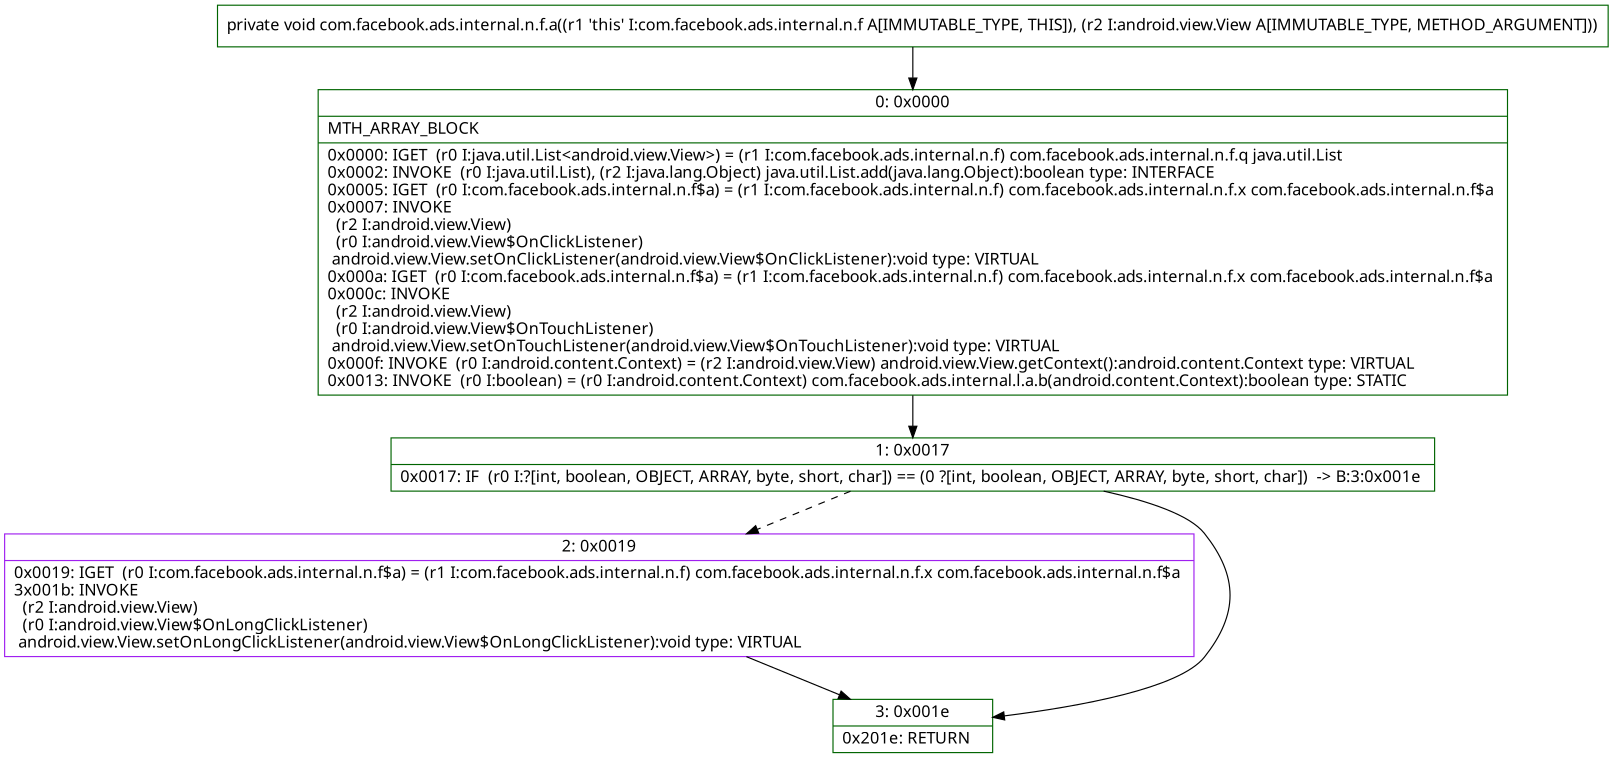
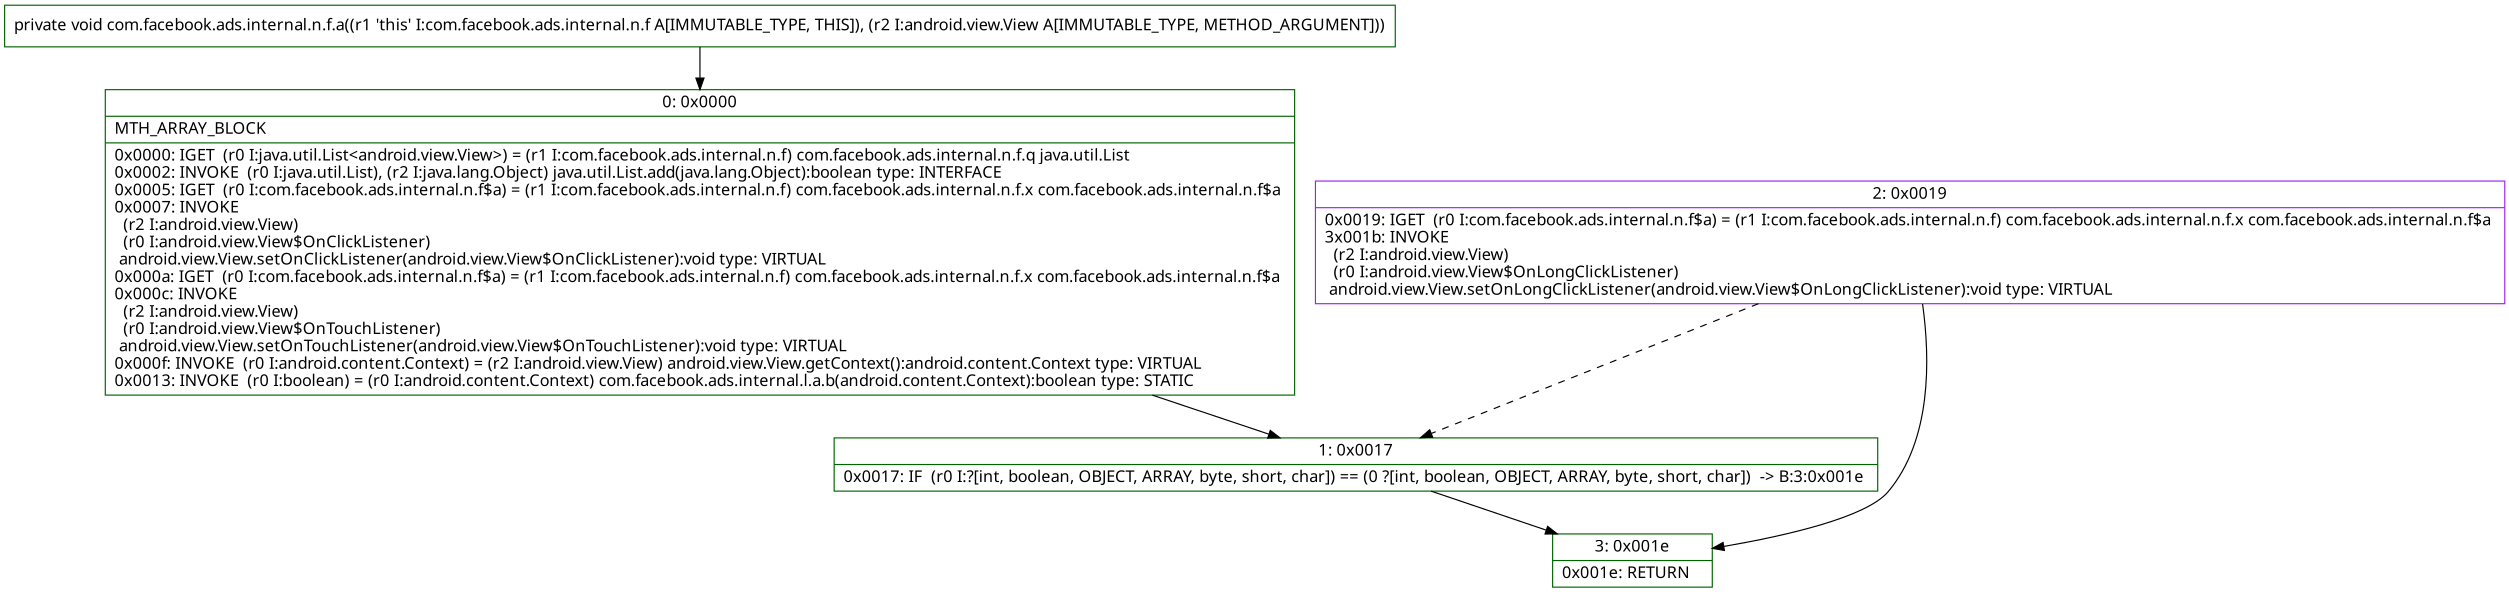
(804, 510) -> (1595, 369)
(913, 739) -> (1632, 573)
